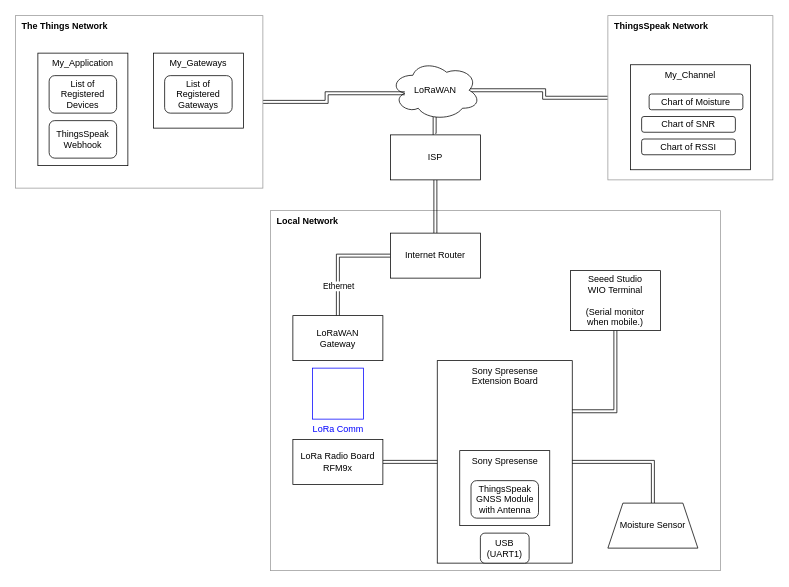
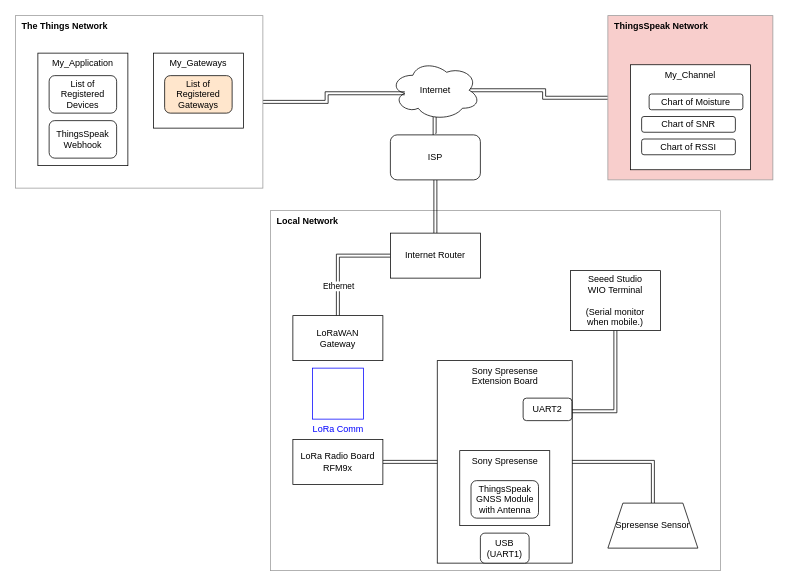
(655, 26) -> (655, 26)
(435, 90) -> (435, 90)
(198, 94) -> (198, 94)
(435, 157) -> (435, 157)
none -> (548, 409)
(653, 525) -> (653, 525)
